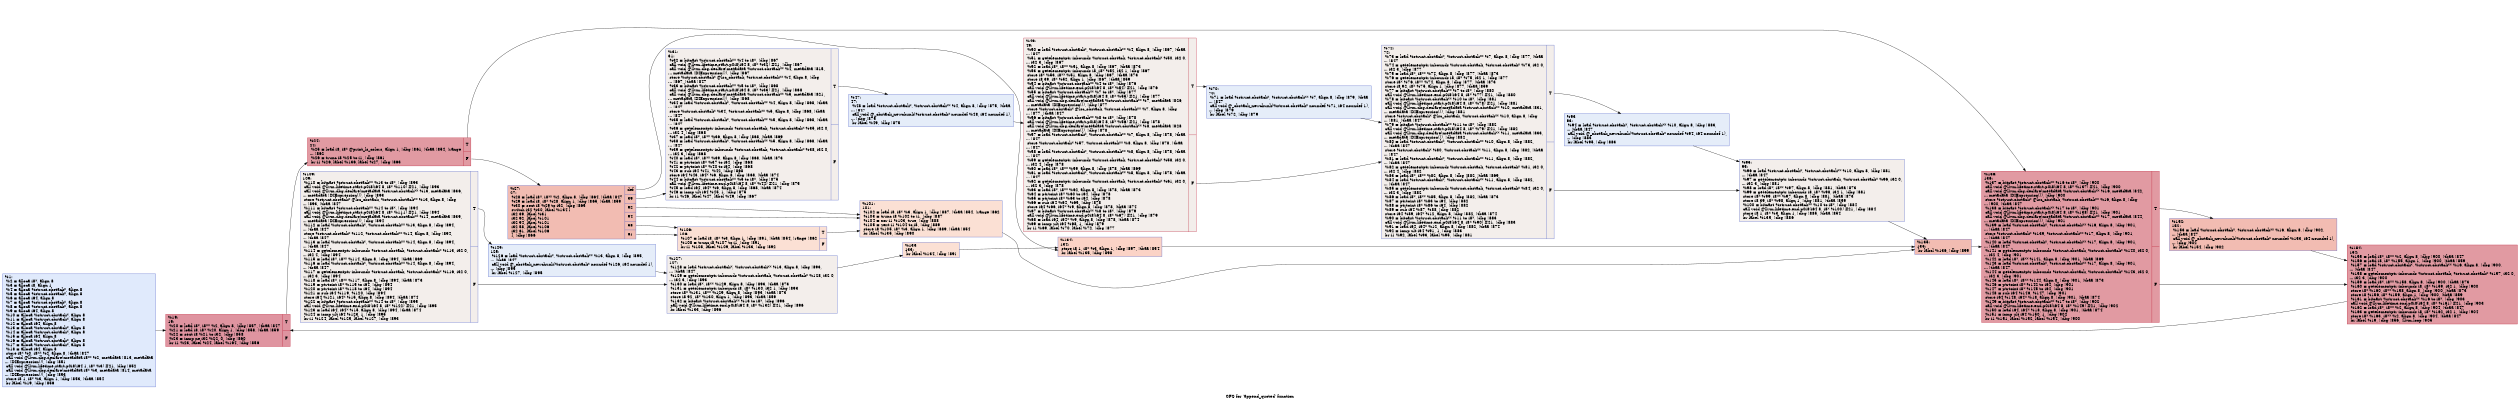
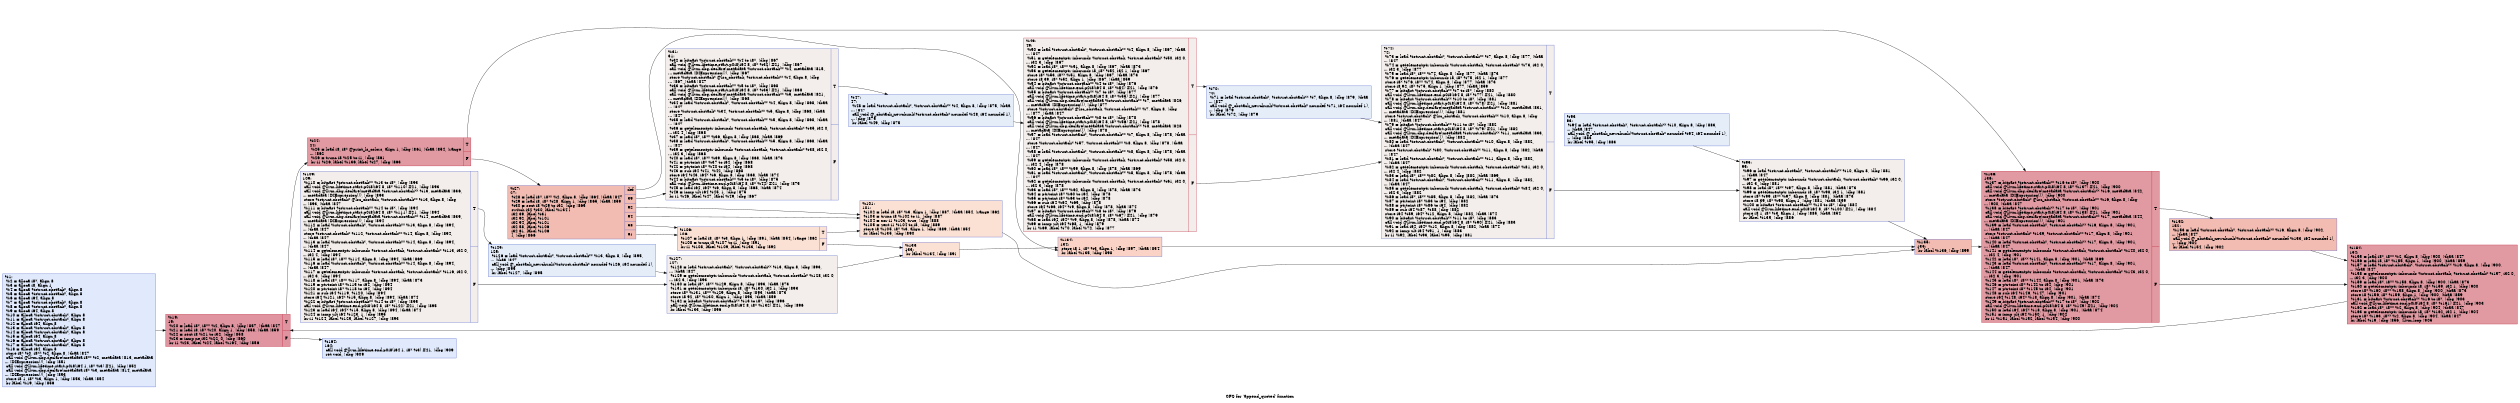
(1587, 99) -> none
none -> (864, 245)
none -> (389, 348)
